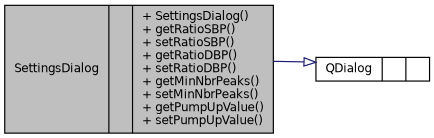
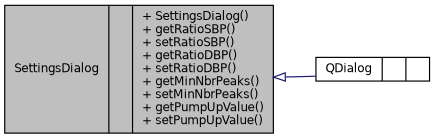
(289, 62) -> (301, 77)
